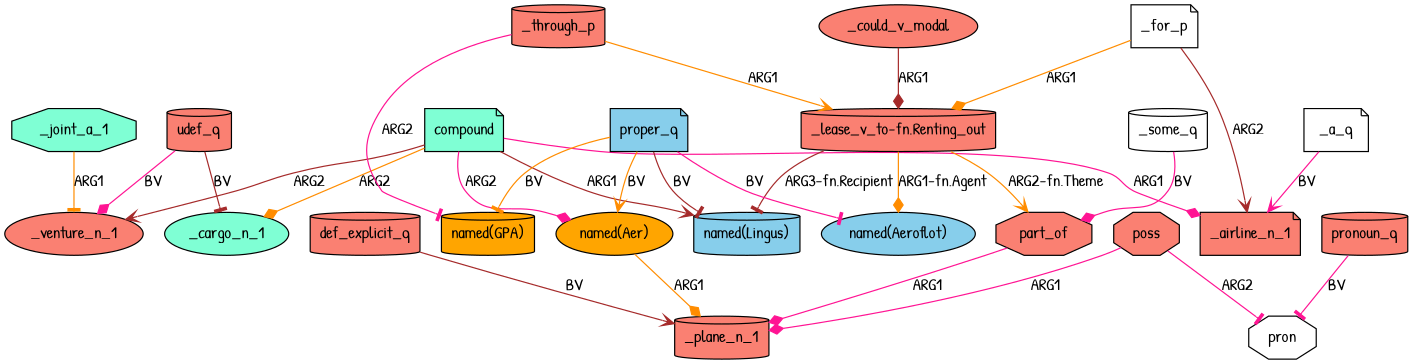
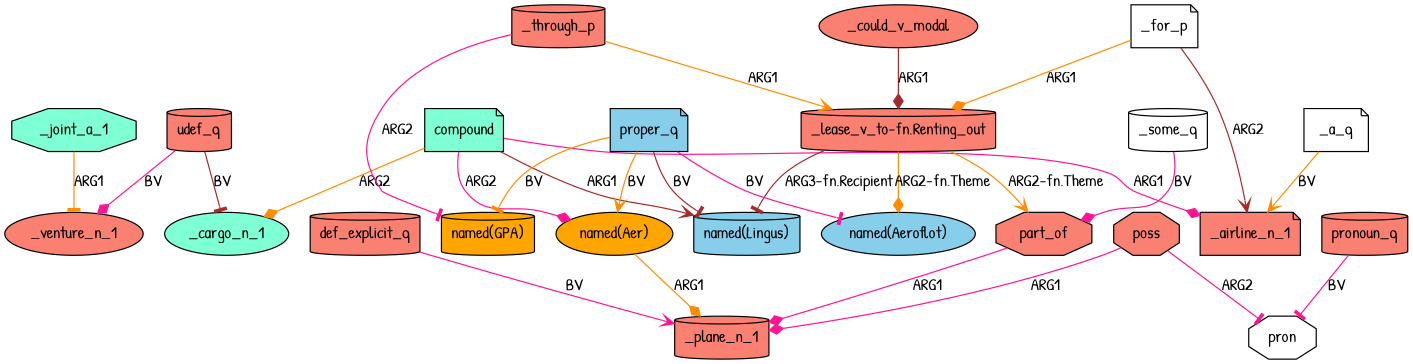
(280, 177) -> none
(1297, 177) -> (1297, 177)
(943, 182) -> (943, 182)
(541, 287) -> (541, 287)
